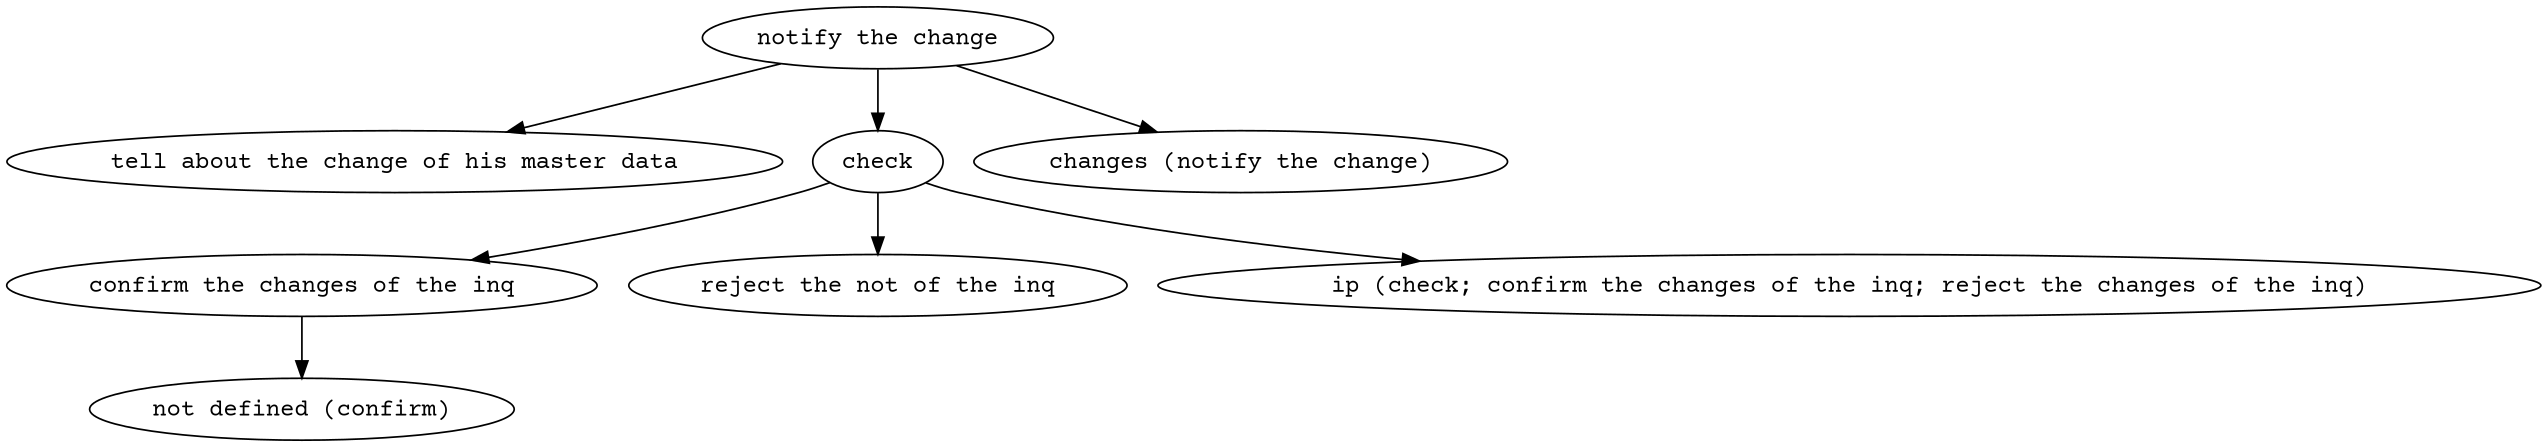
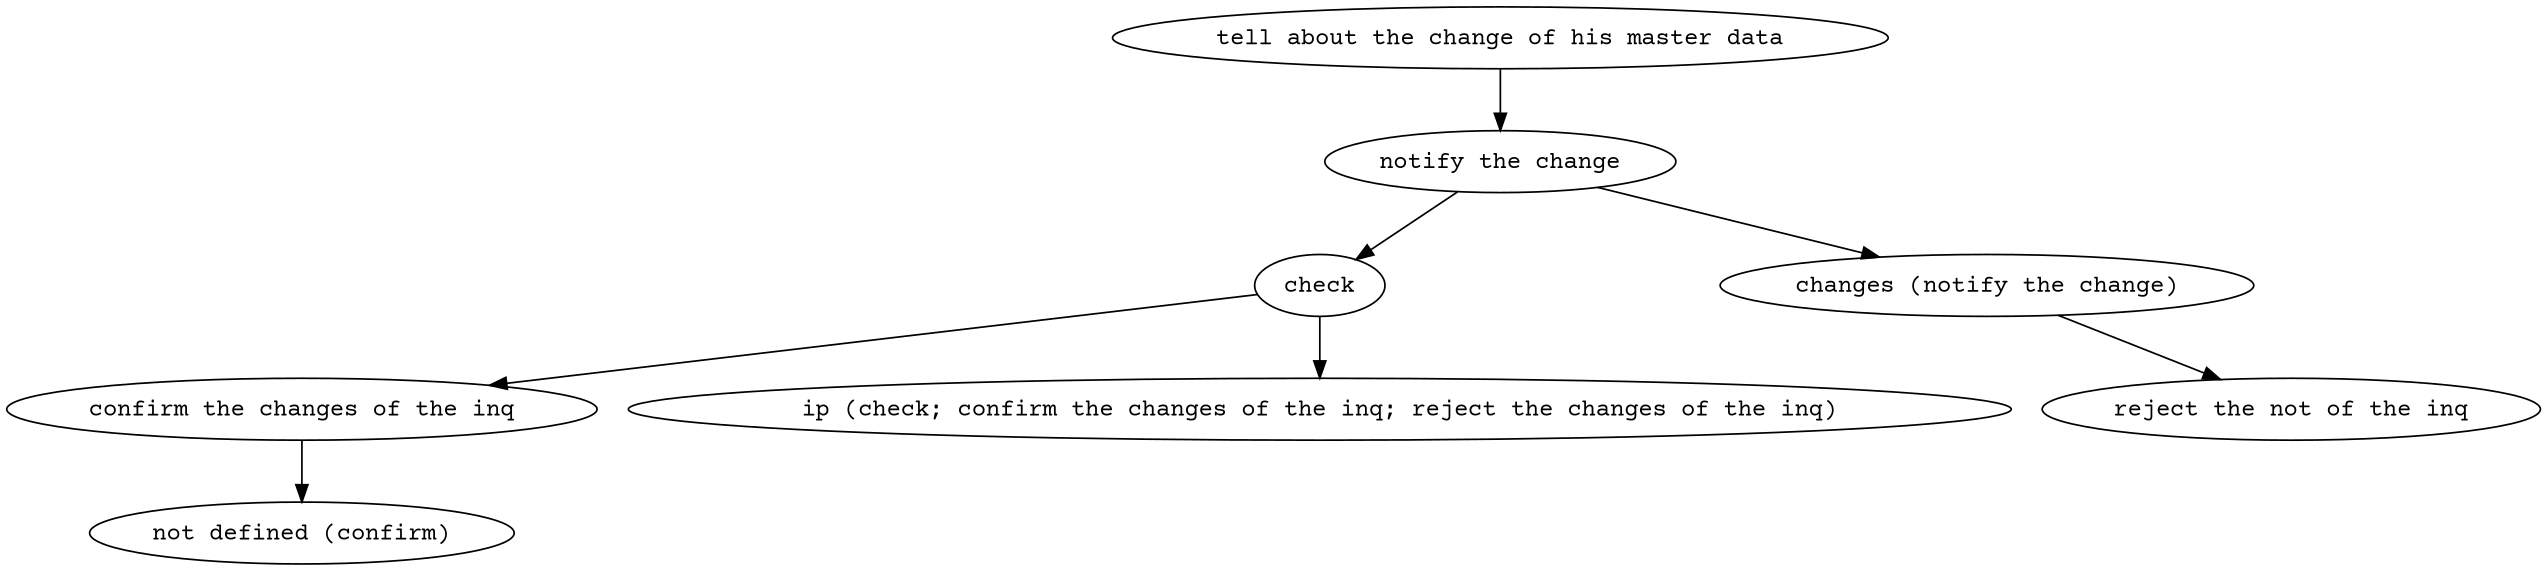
(652, 96) -> (1500, 91)
(878, 215) -> (2131, 344)
